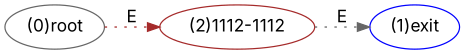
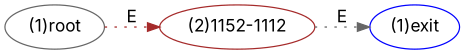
(55, 27) -> (55, 27)
(237, 27) -> (237, 27)
